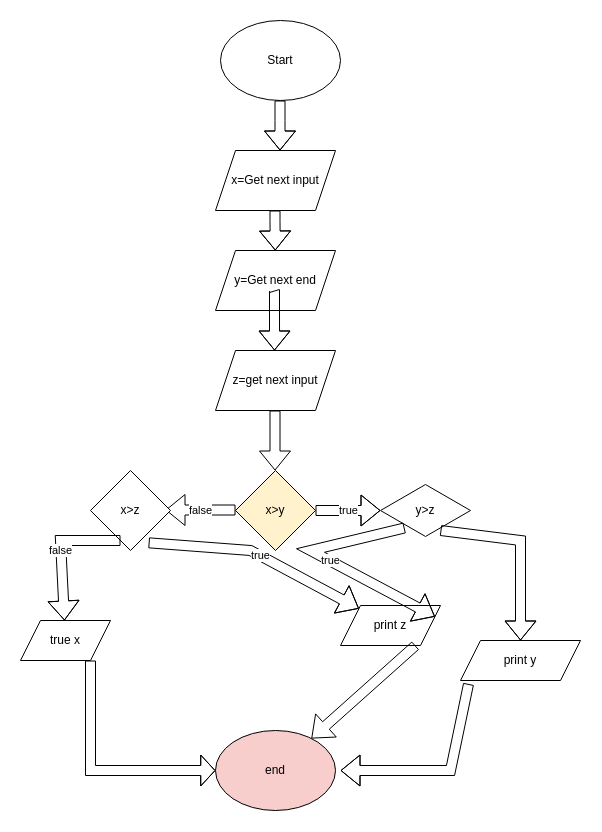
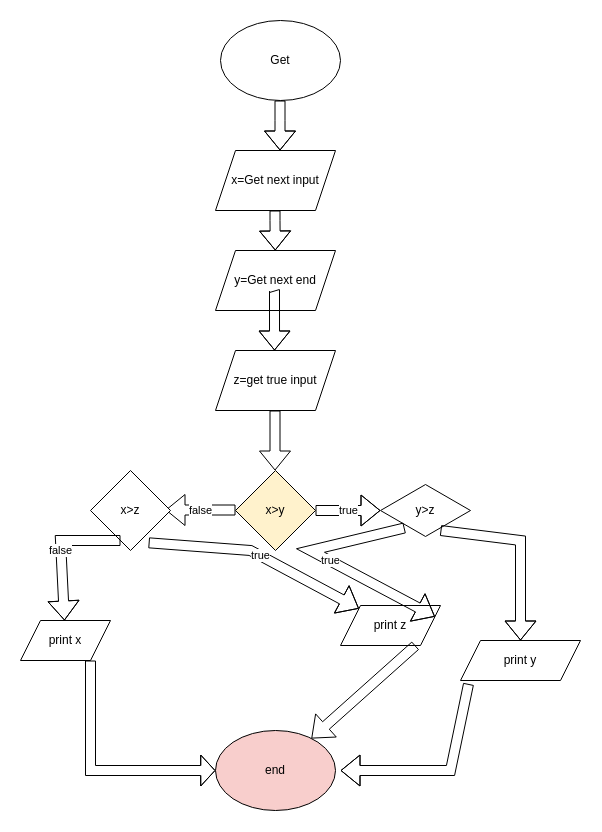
(281, 61) -> (281, 61)
(276, 381) -> (276, 381)
(66, 641) -> (66, 641)
